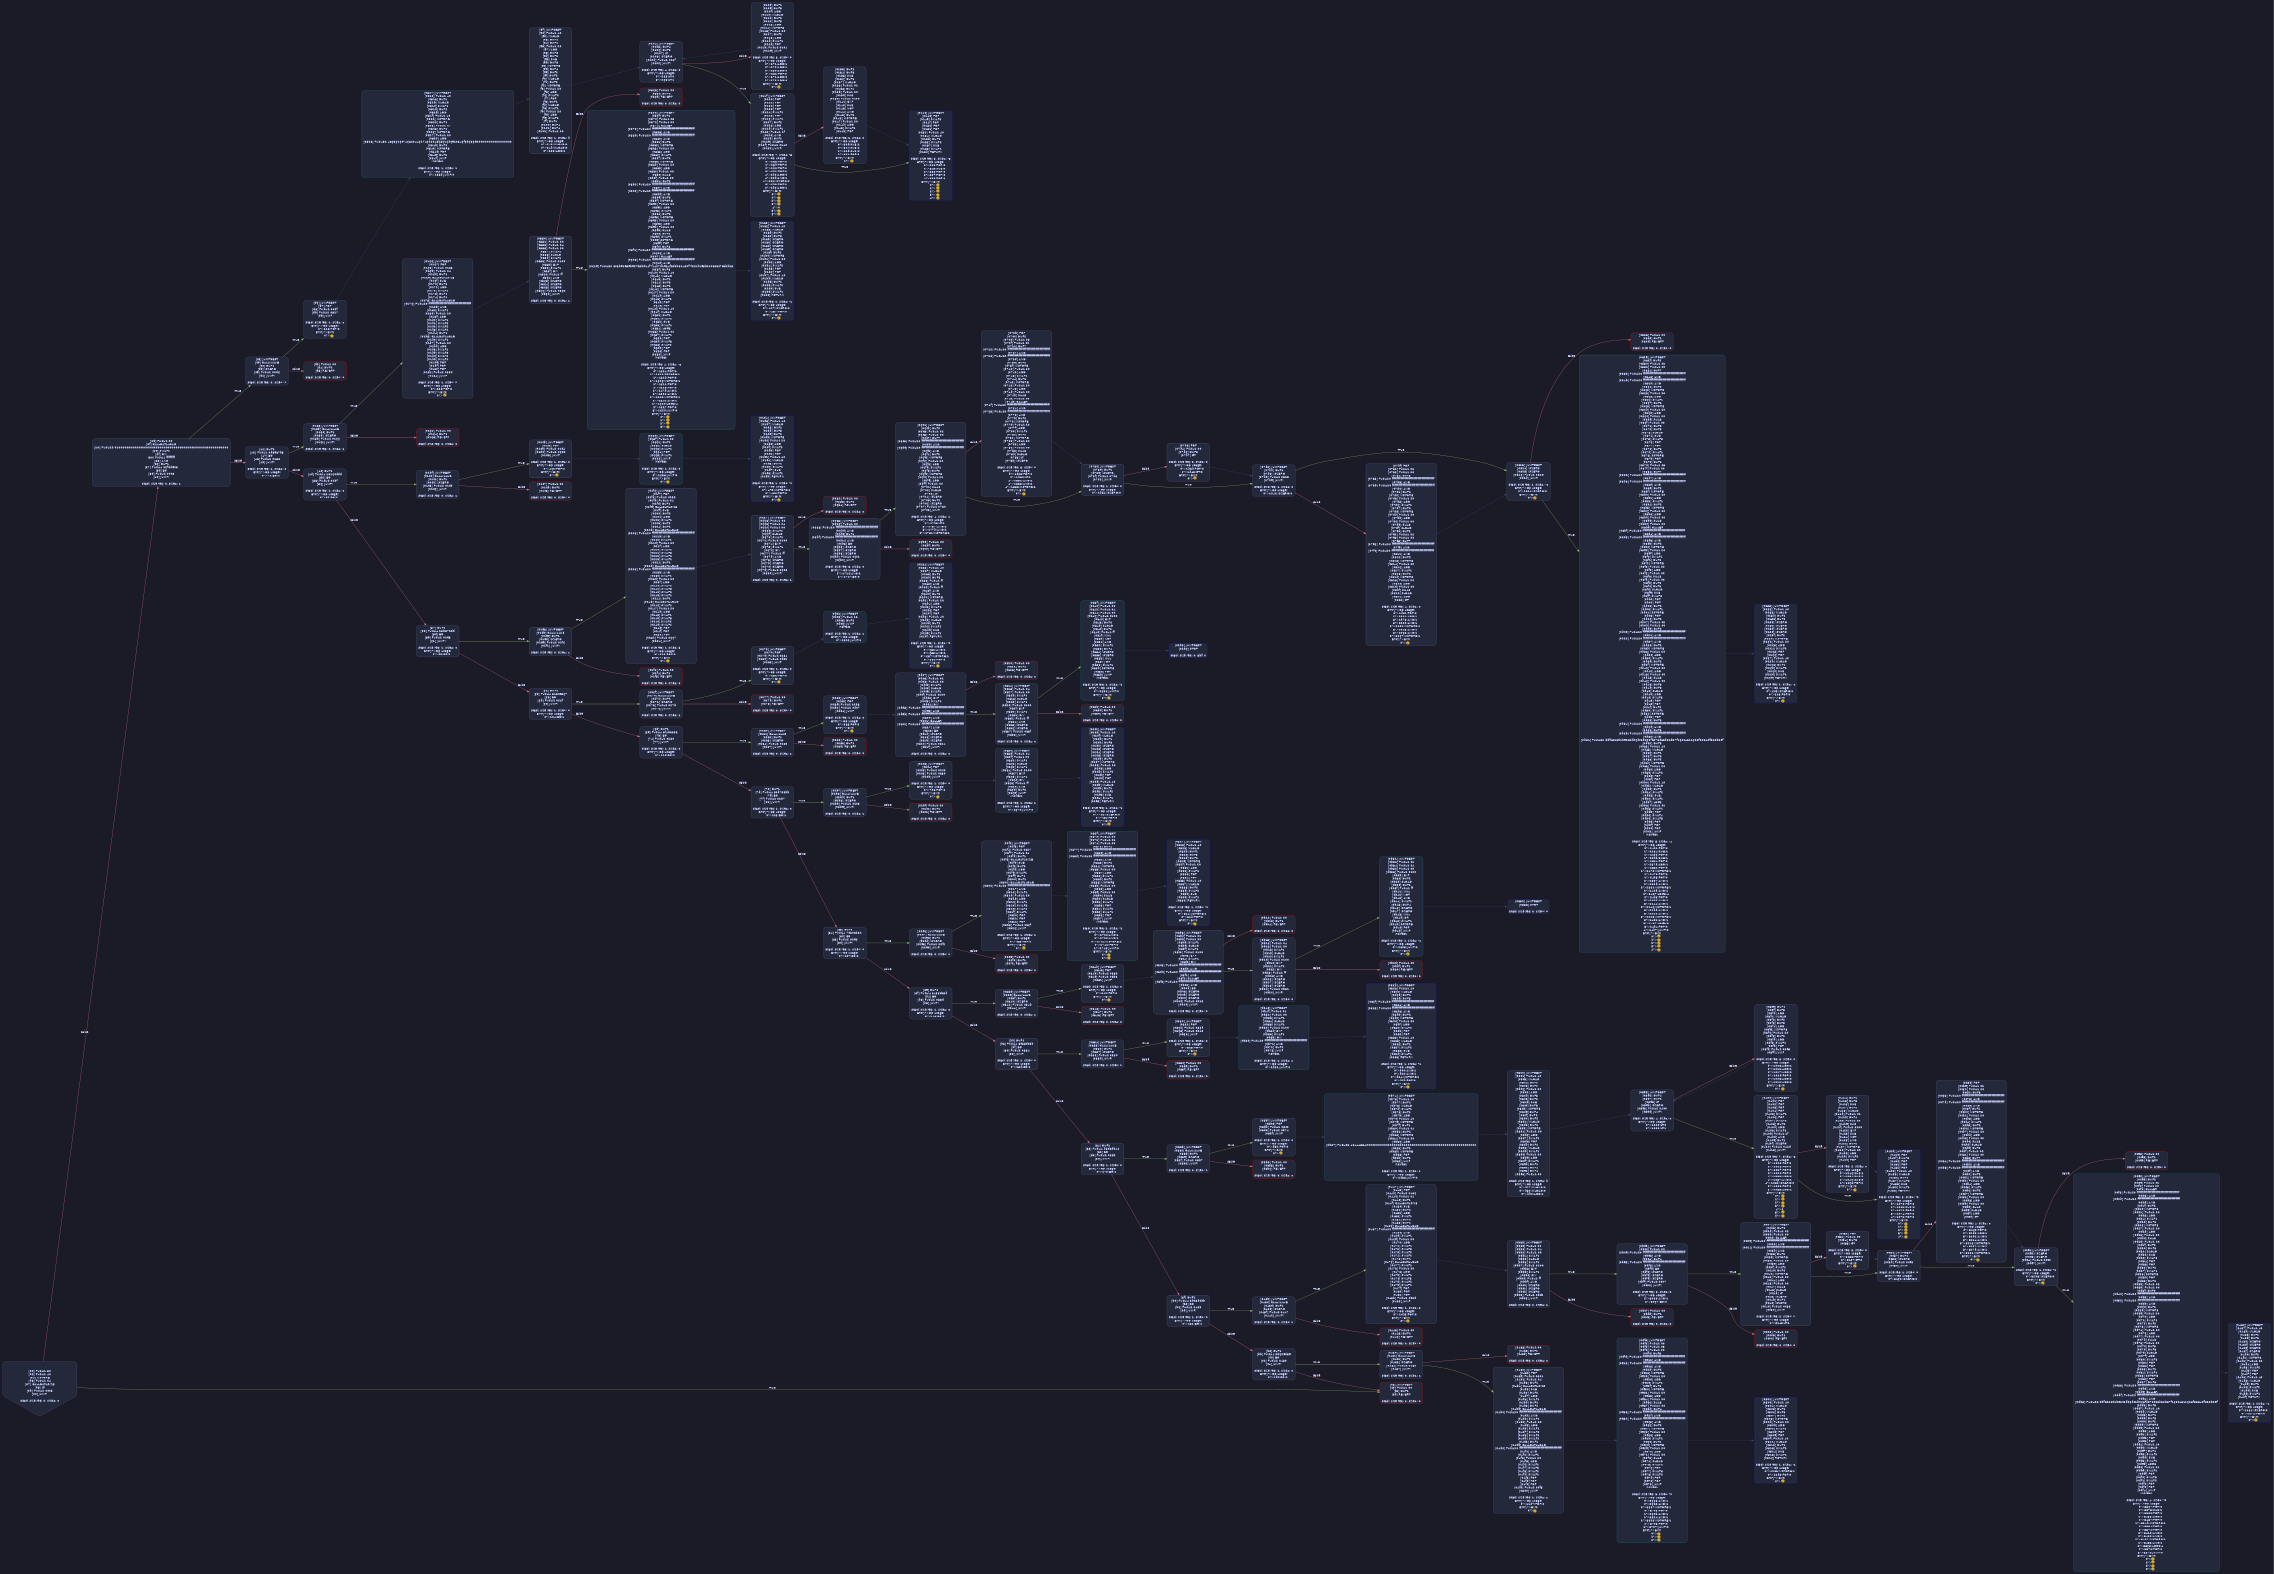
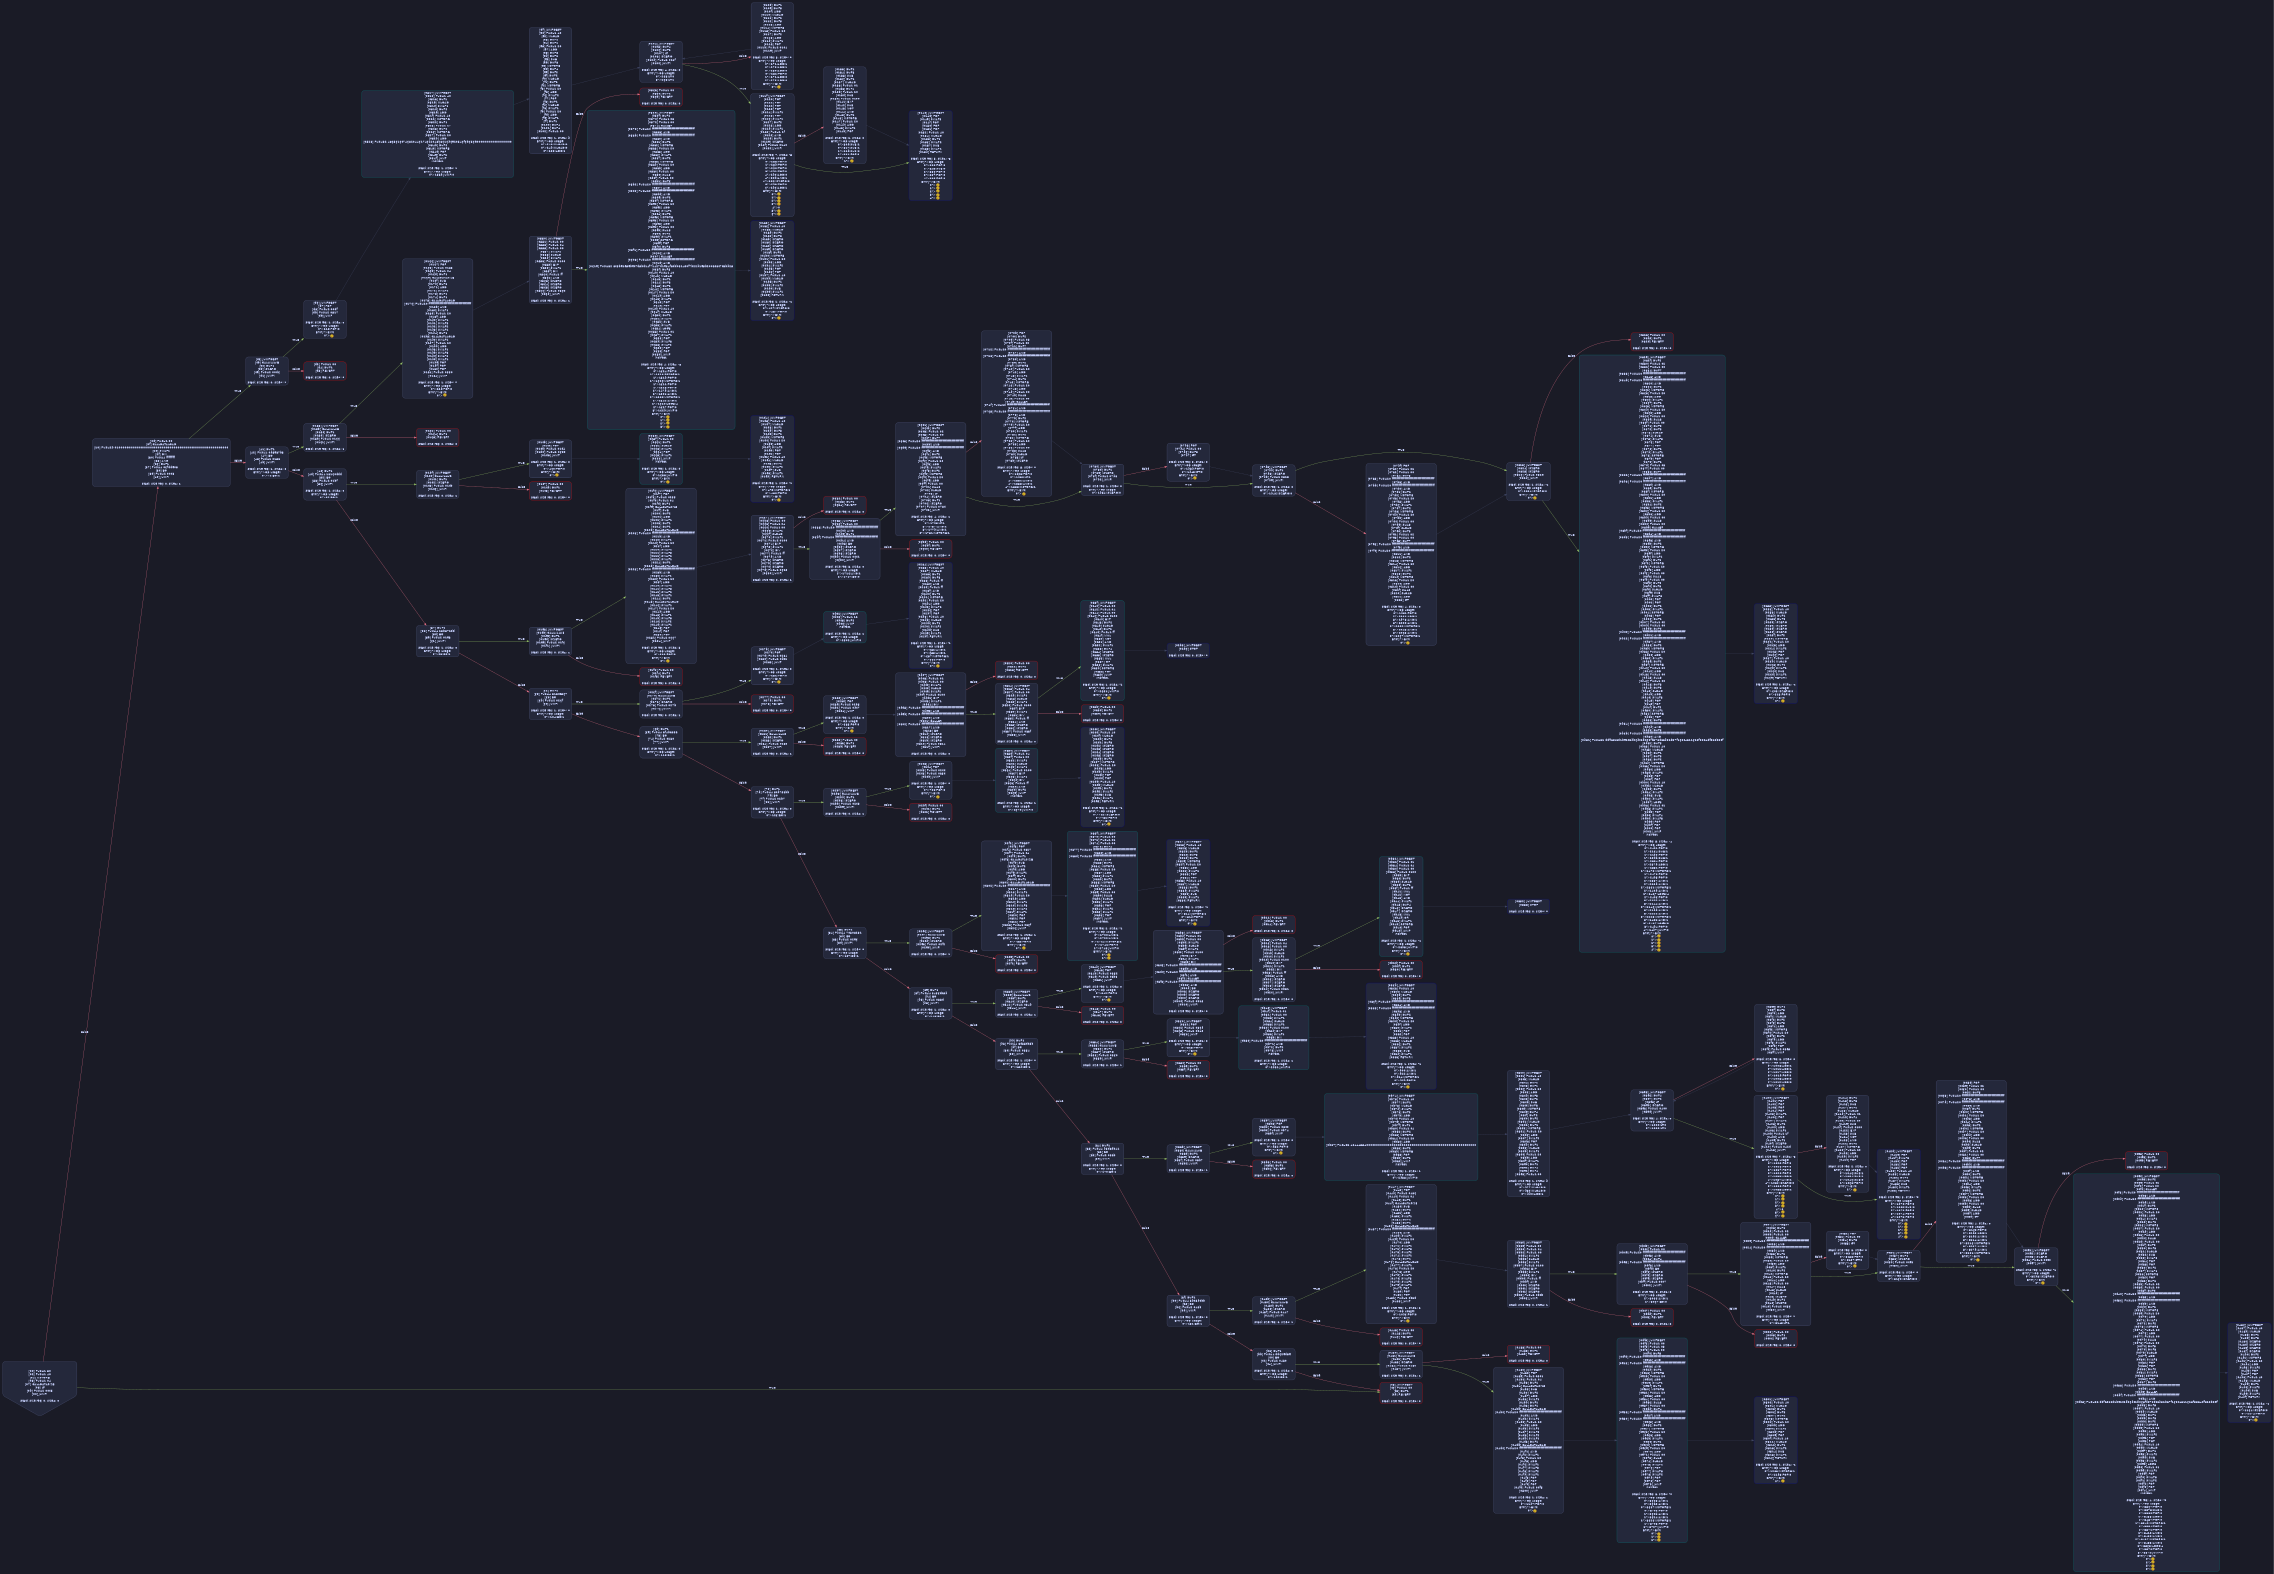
(1188, 651) -> (1188, 651)
